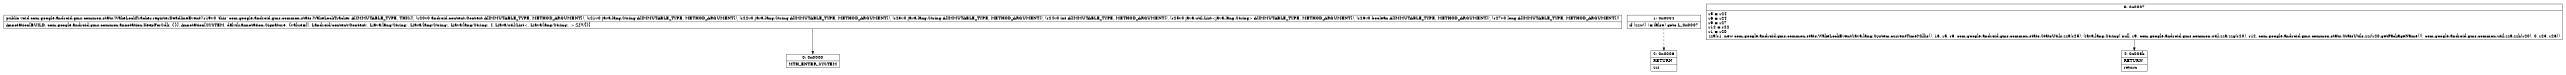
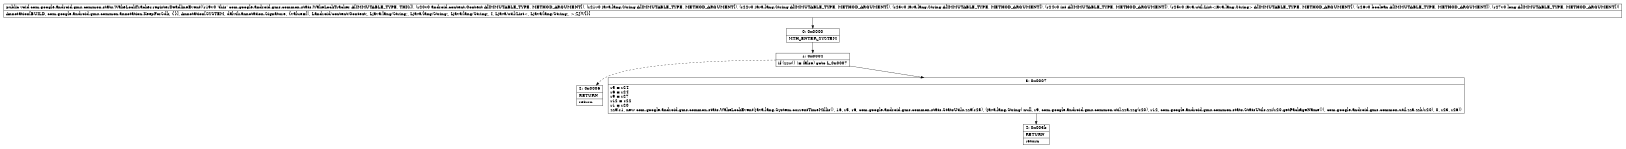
none -> (813, 46)
(1656, 68) -> (586, 102)
none -> (885, 72)
